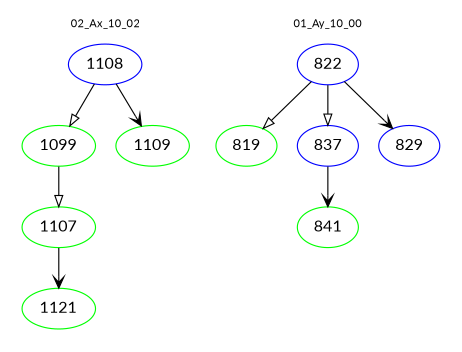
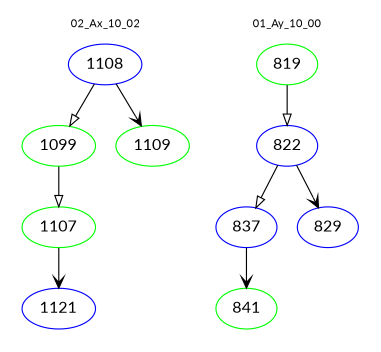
(291, 101) -> (287, 100)
(59, 309) -> (59, 309)
